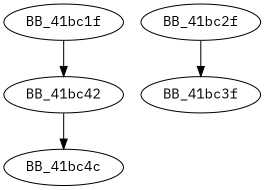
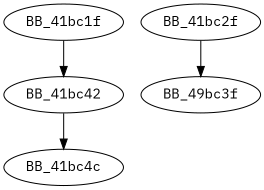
(201, 95) -> (201, 95)
